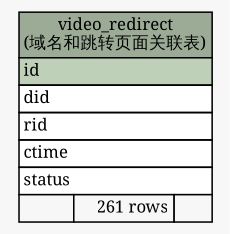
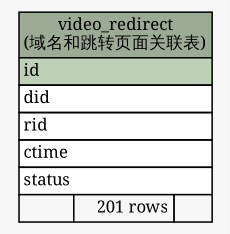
(133, 208) -> (133, 208)
